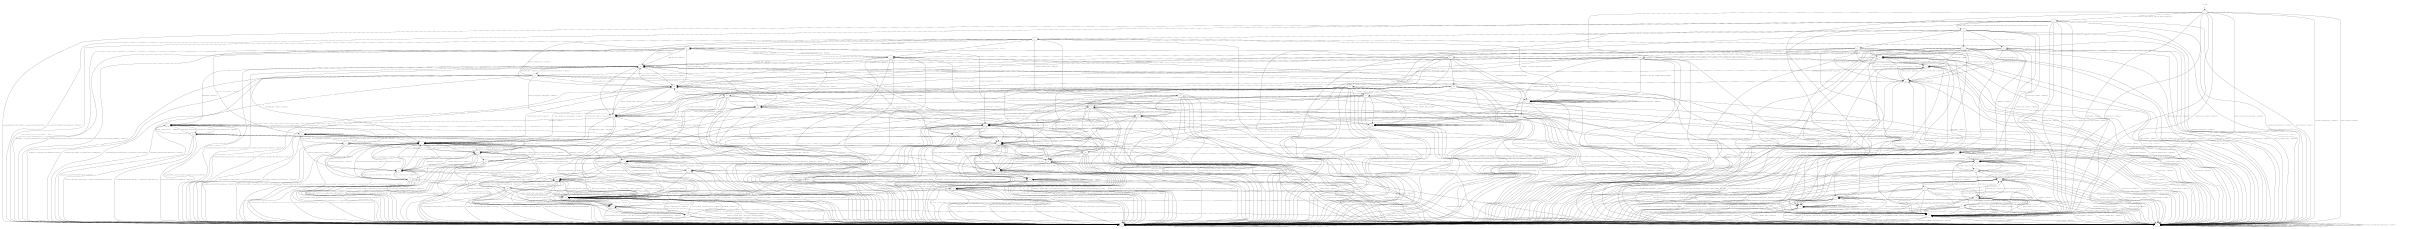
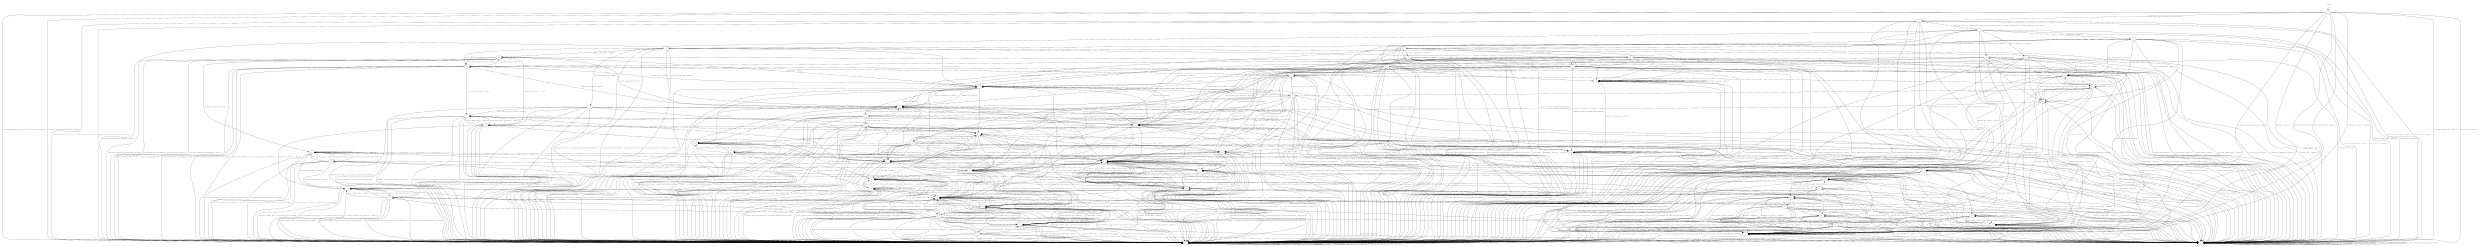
(1081, 98) -> none
(739, 106) -> (878, 70)
none -> (802, 117)
(1254, 119) -> none
